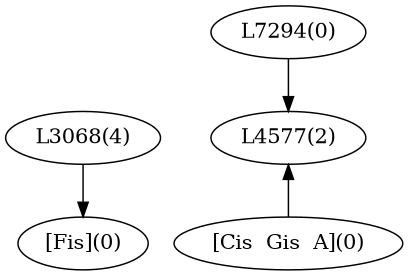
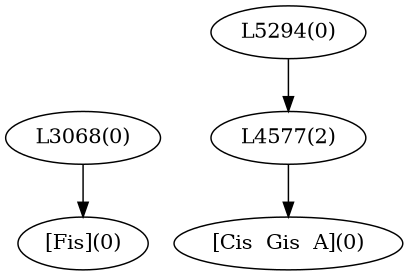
(288, 32) -> (288, 32)
(83, 138) -> (83, 138)
(288, 198) -> (288, 183)
